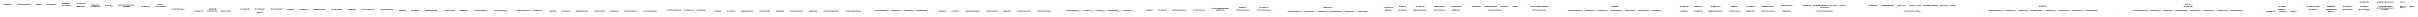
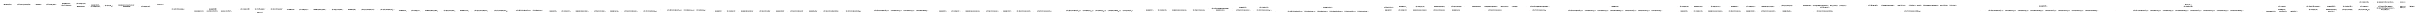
(161, 7) -> none
